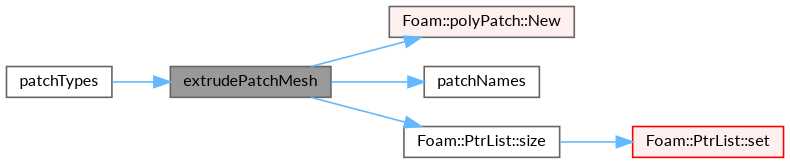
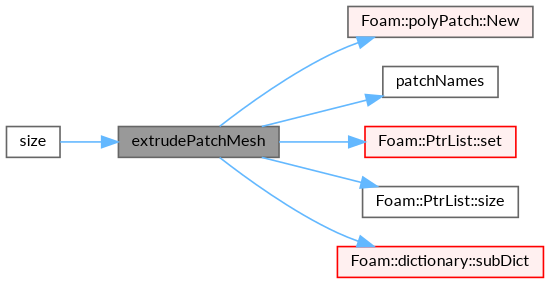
(59, 82) -> (33, 142)
(588, 142) -> (314, 142)
none -> (440, 262)
